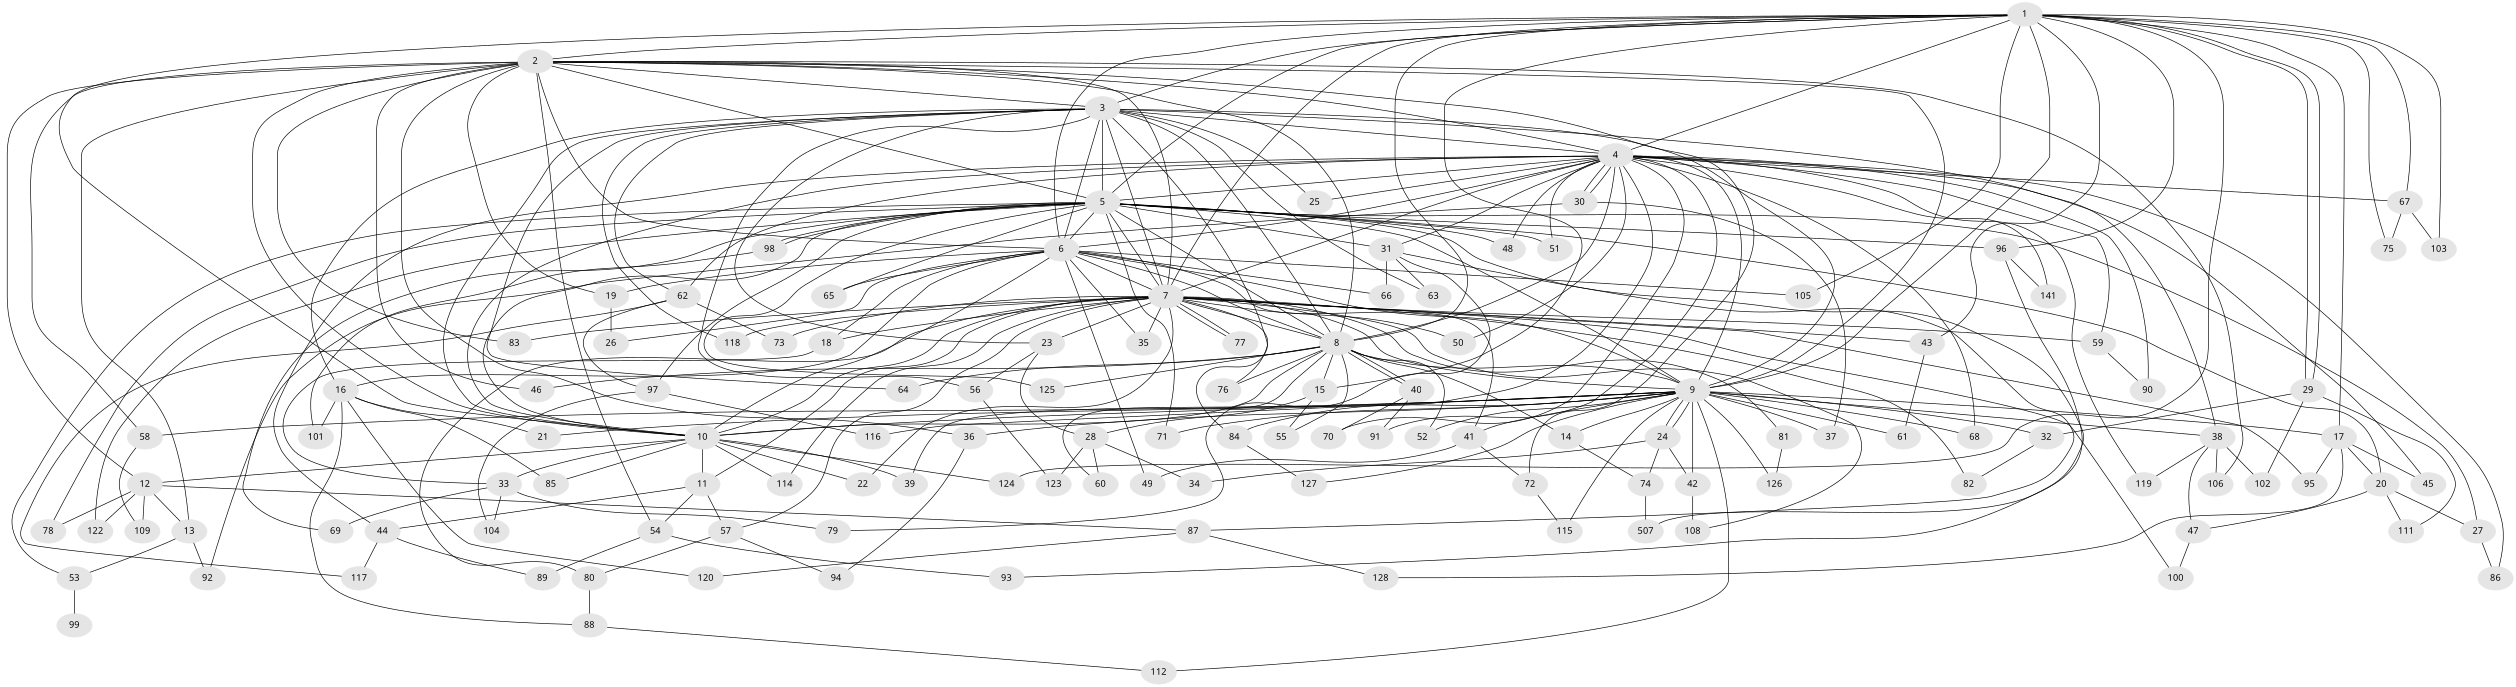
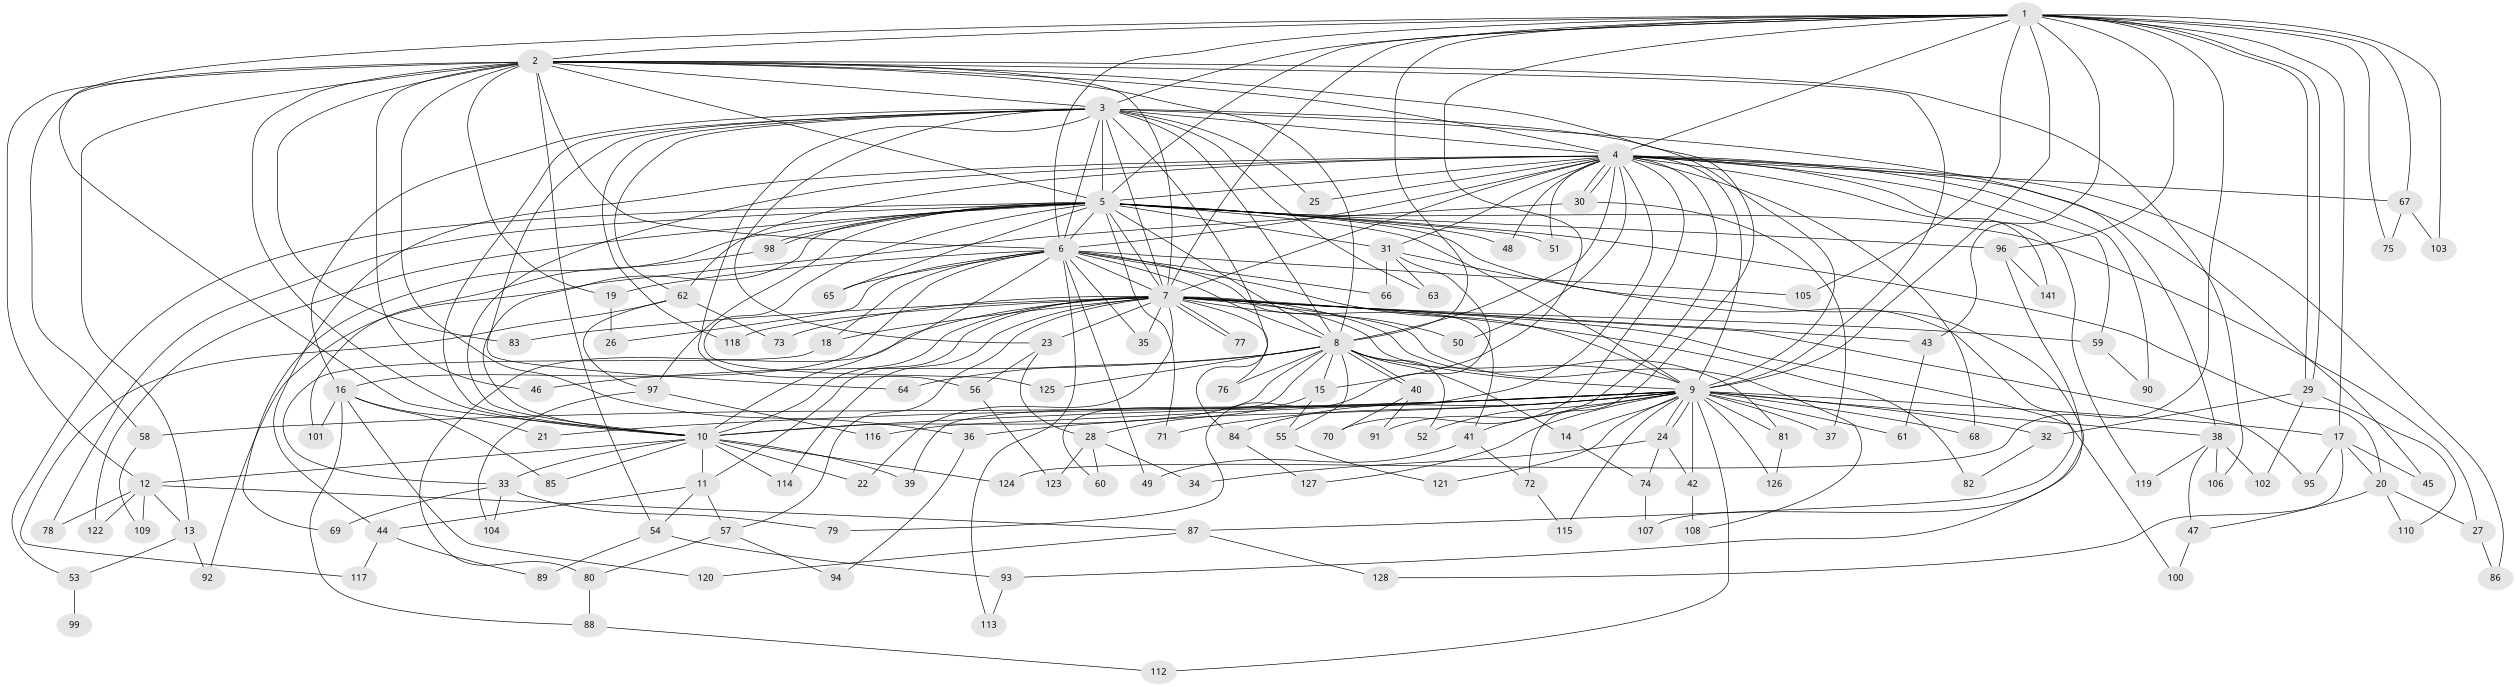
(1265, 324) -> none
none -> (1738, 414)
none -> (1441, 484)
(1646, 531) -> (1646, 531)
(2406, 531) -> (2406, 531)
none -> (989, 625)
